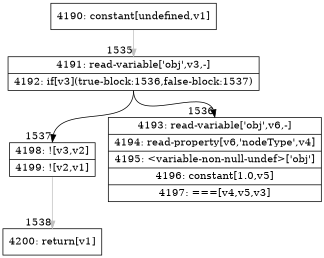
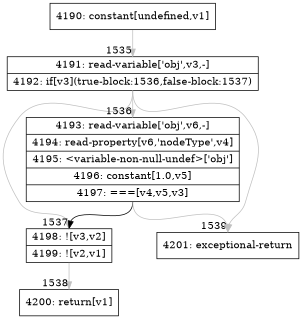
(171, 104) -> (133, 100)
(97, 116) -> (15, 123)
none -> (105, 215)
none -> (228, 246)
